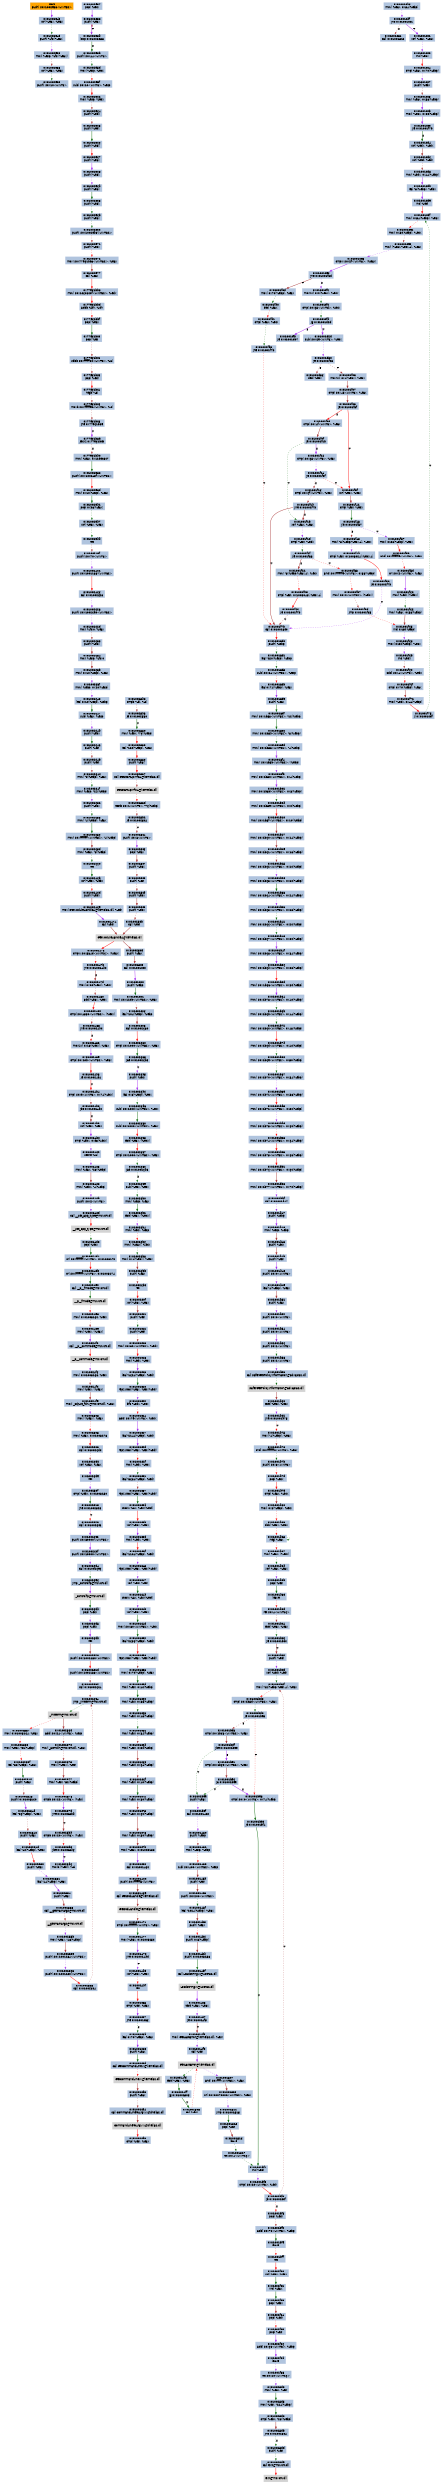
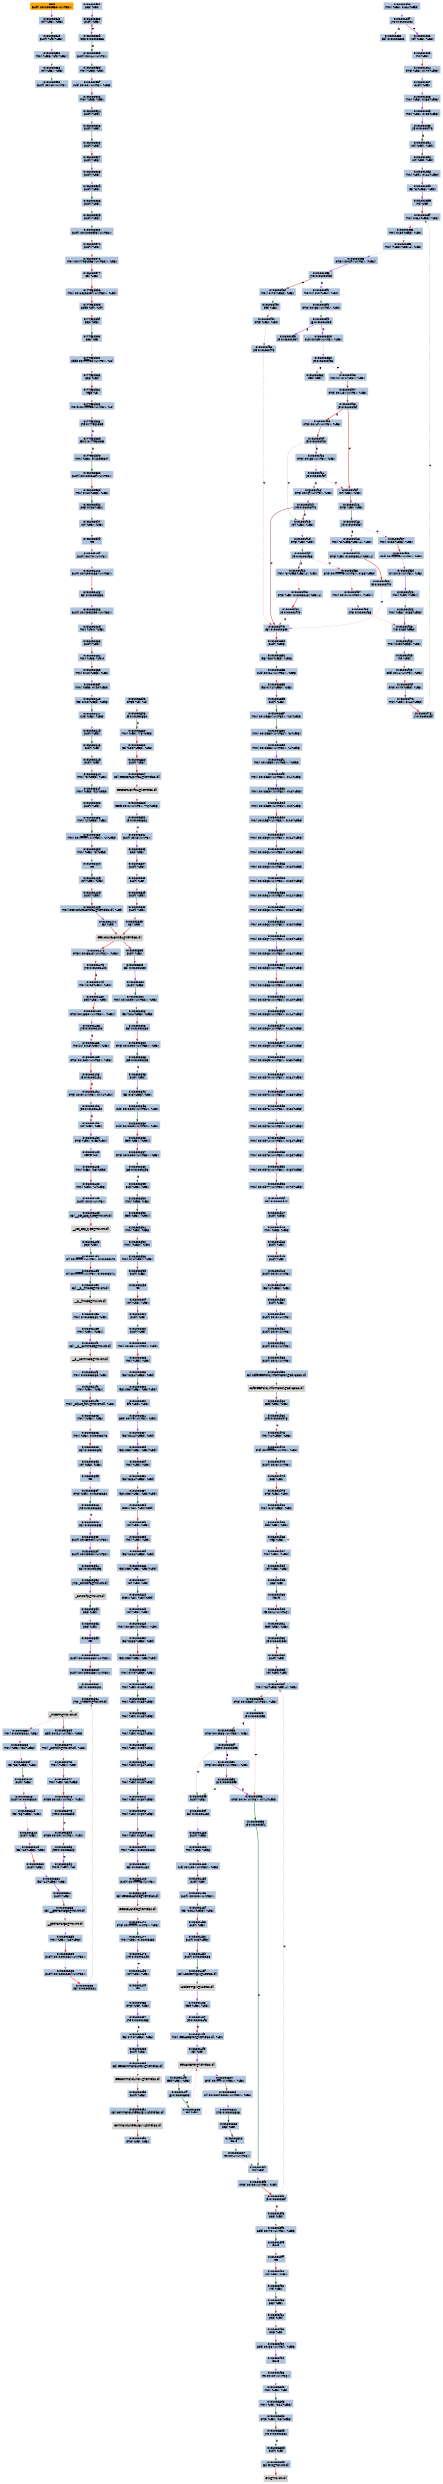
(276, 1264) -> none
(138, 1995) -> none
